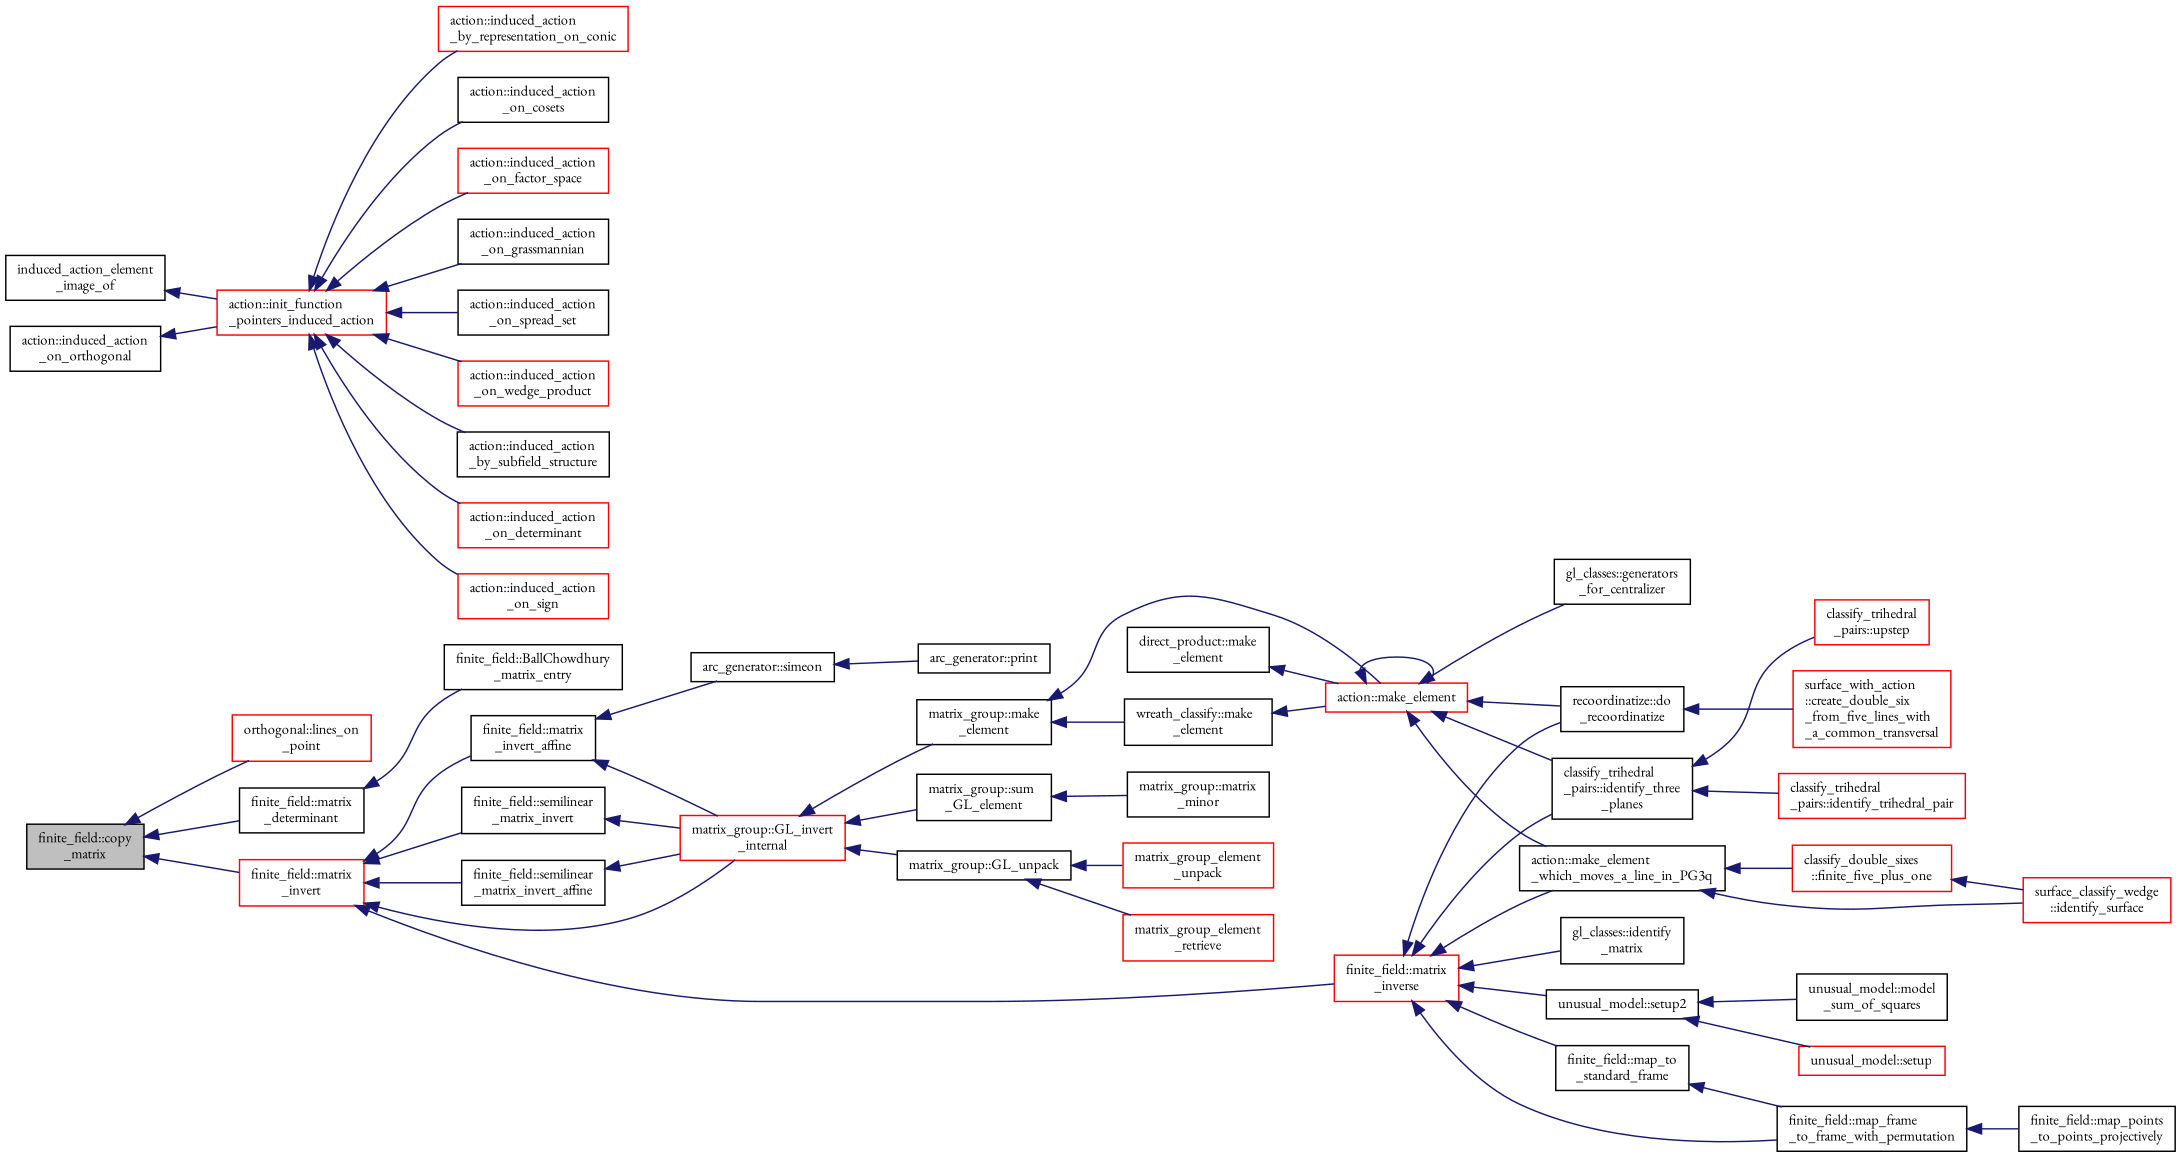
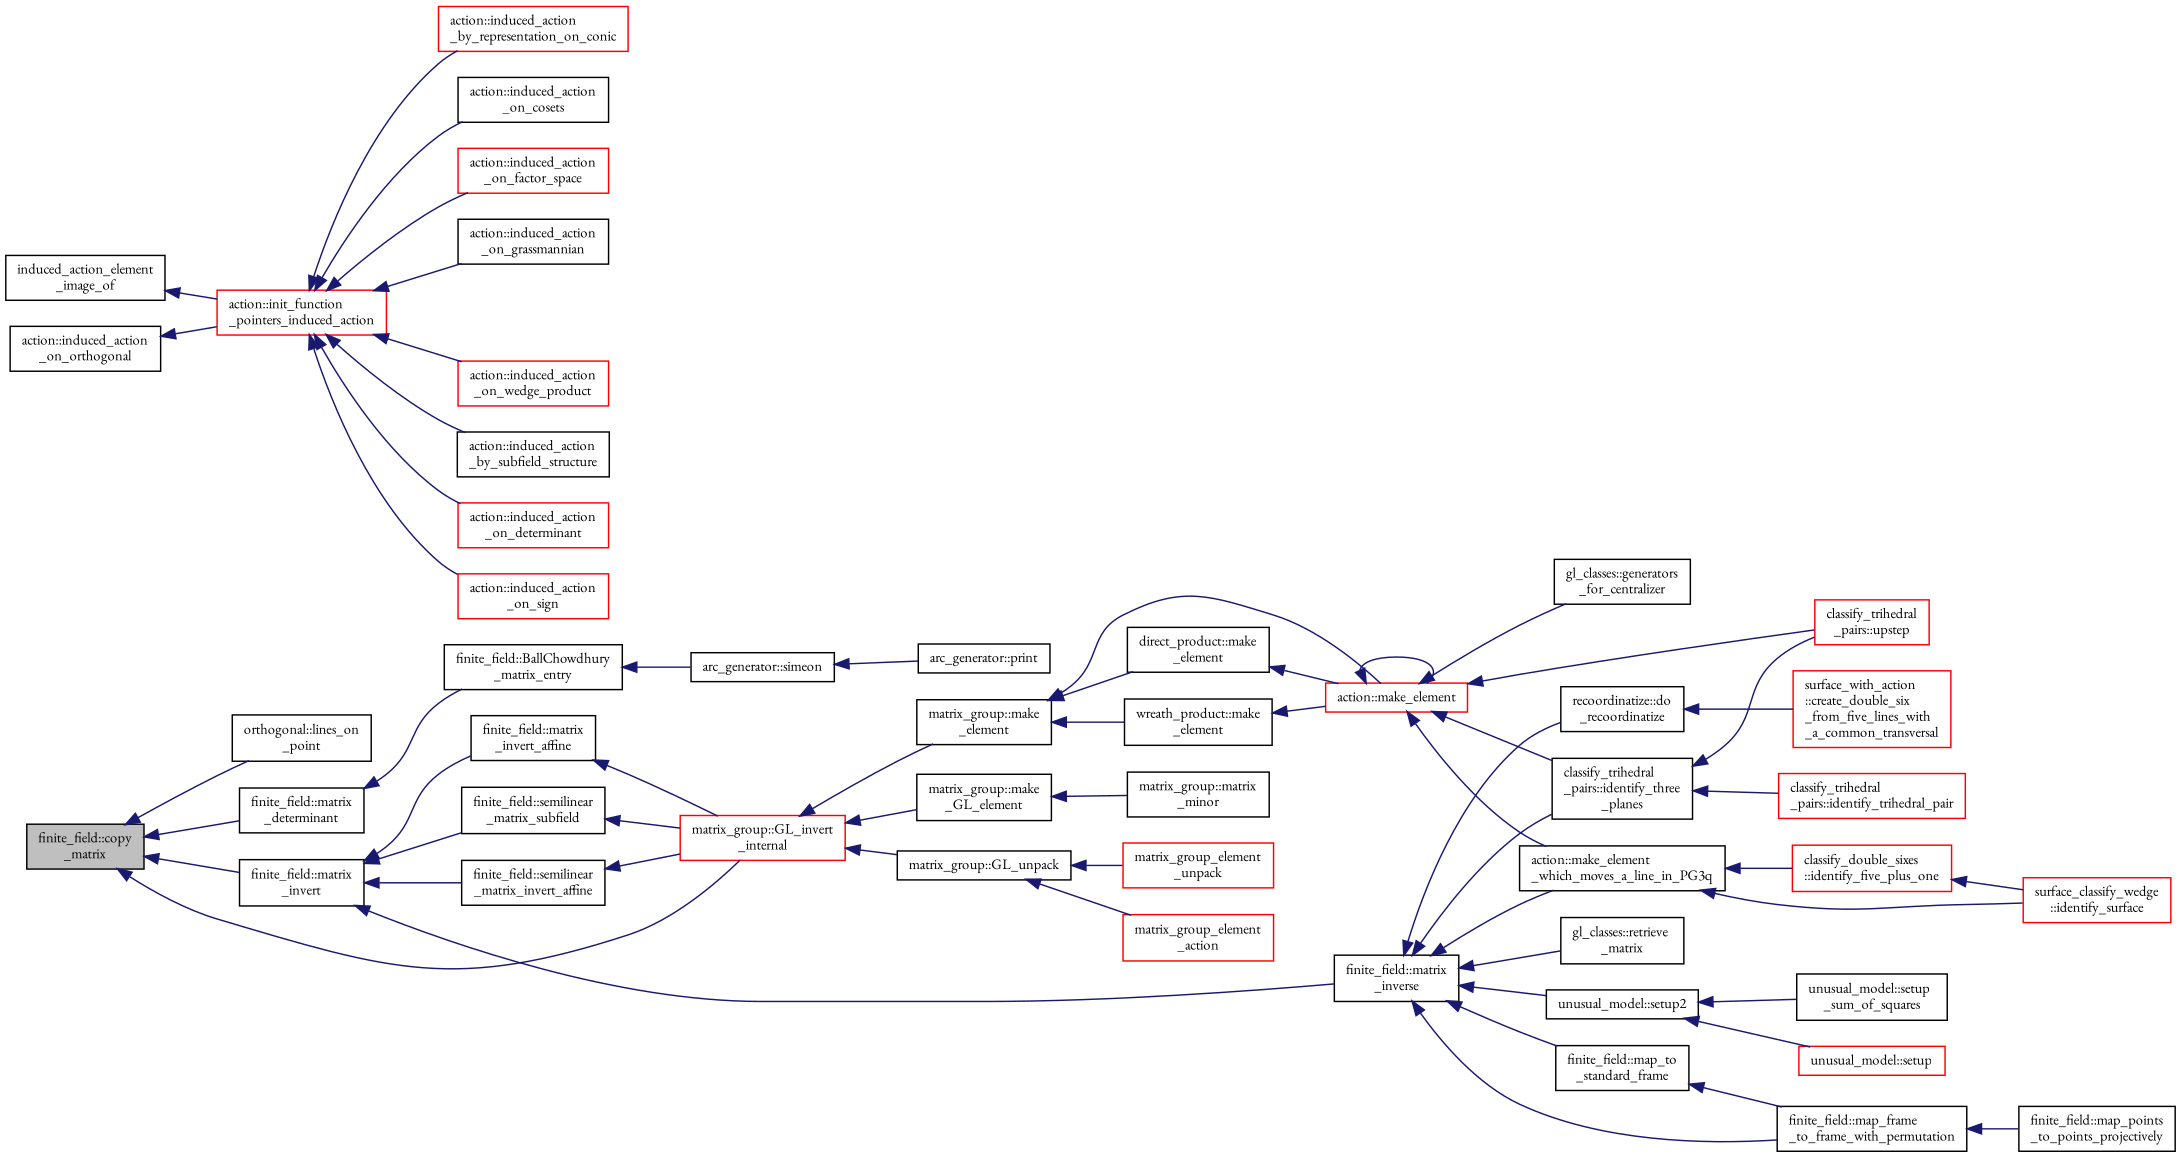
(533, 313) -> none
none -> (1098, 684)
(664, 698) -> (664, 667)
(1522, 704) -> (1648, 654)
(1198, 722) -> (1198, 722)
(302, 738) -> (302, 738)
(984, 797) -> (984, 797)
(533, 810) -> (533, 810)
(1872, 868) -> (1872, 868)
(302, 883) -> (302, 883)
(564, 929) -> (441, 968)
(1198, 938) -> (1198, 938)
(1622, 941) -> (1622, 941)
(1397, 978) -> (1397, 978)
(1872, 997) -> (1872, 997)
